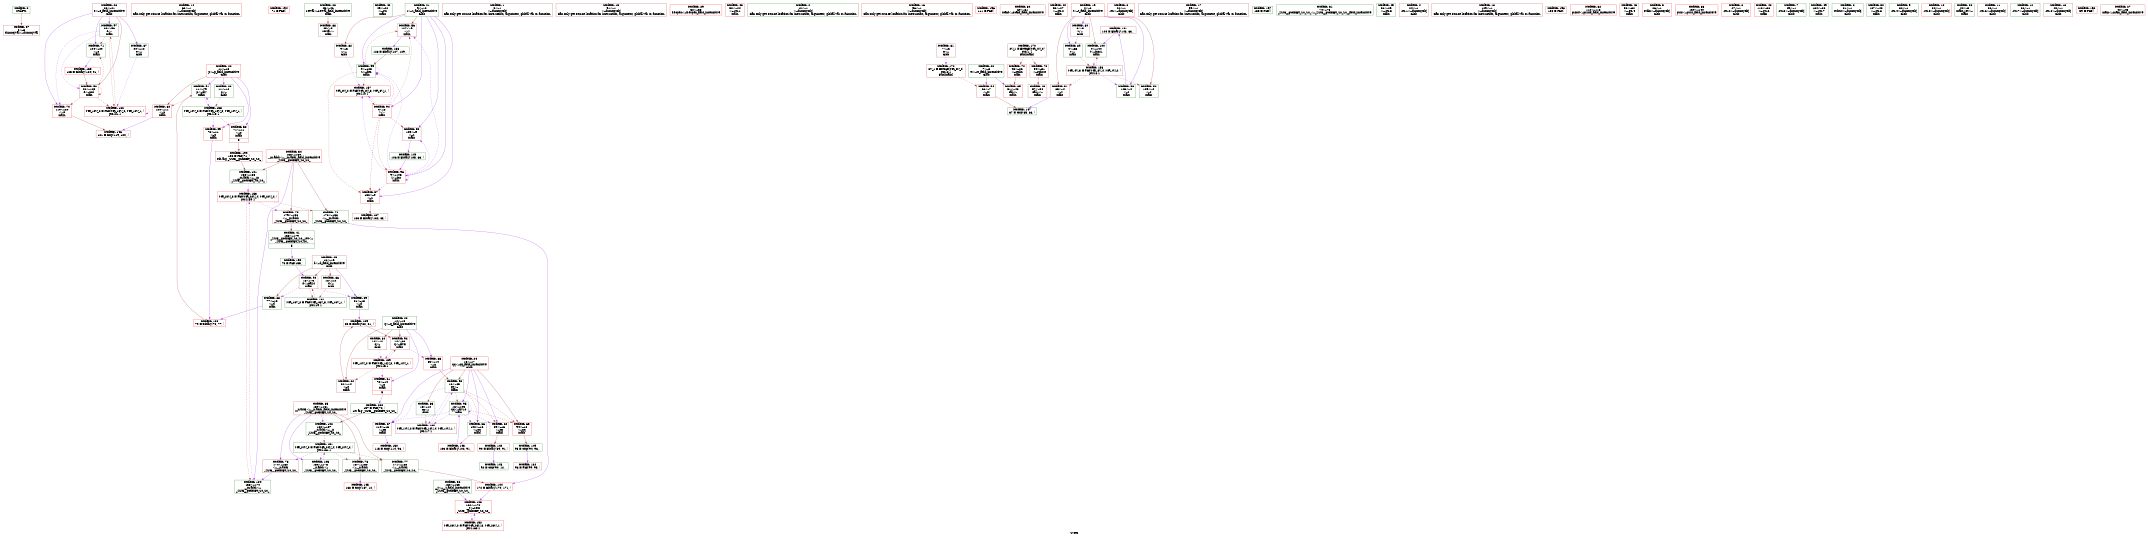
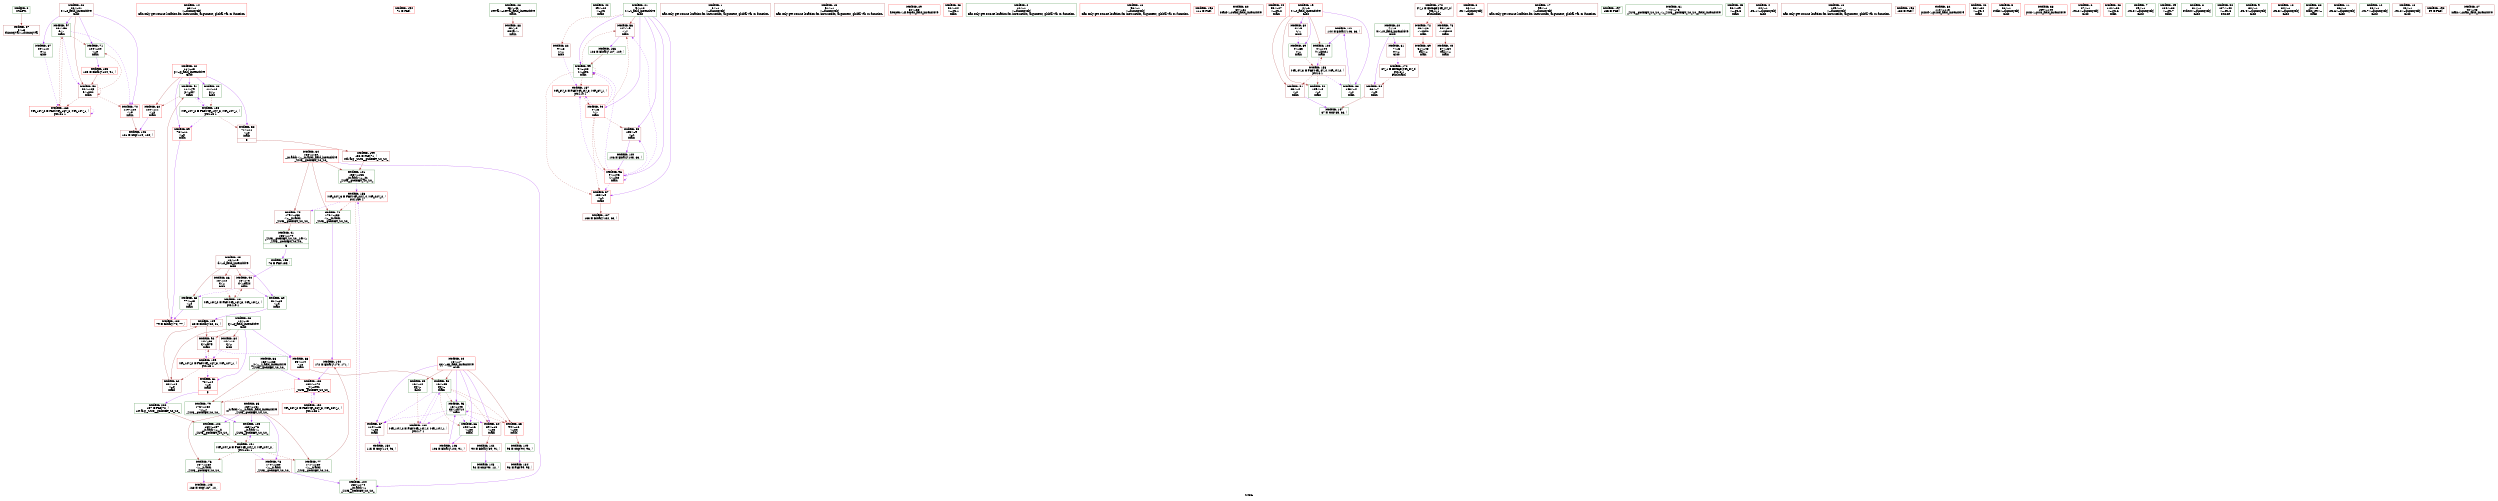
(1876, 14) -> (2225, 14)
(369, 18) -> (587, 18)
(999, 80) -> (1394, 39)
none -> (203, 408)
